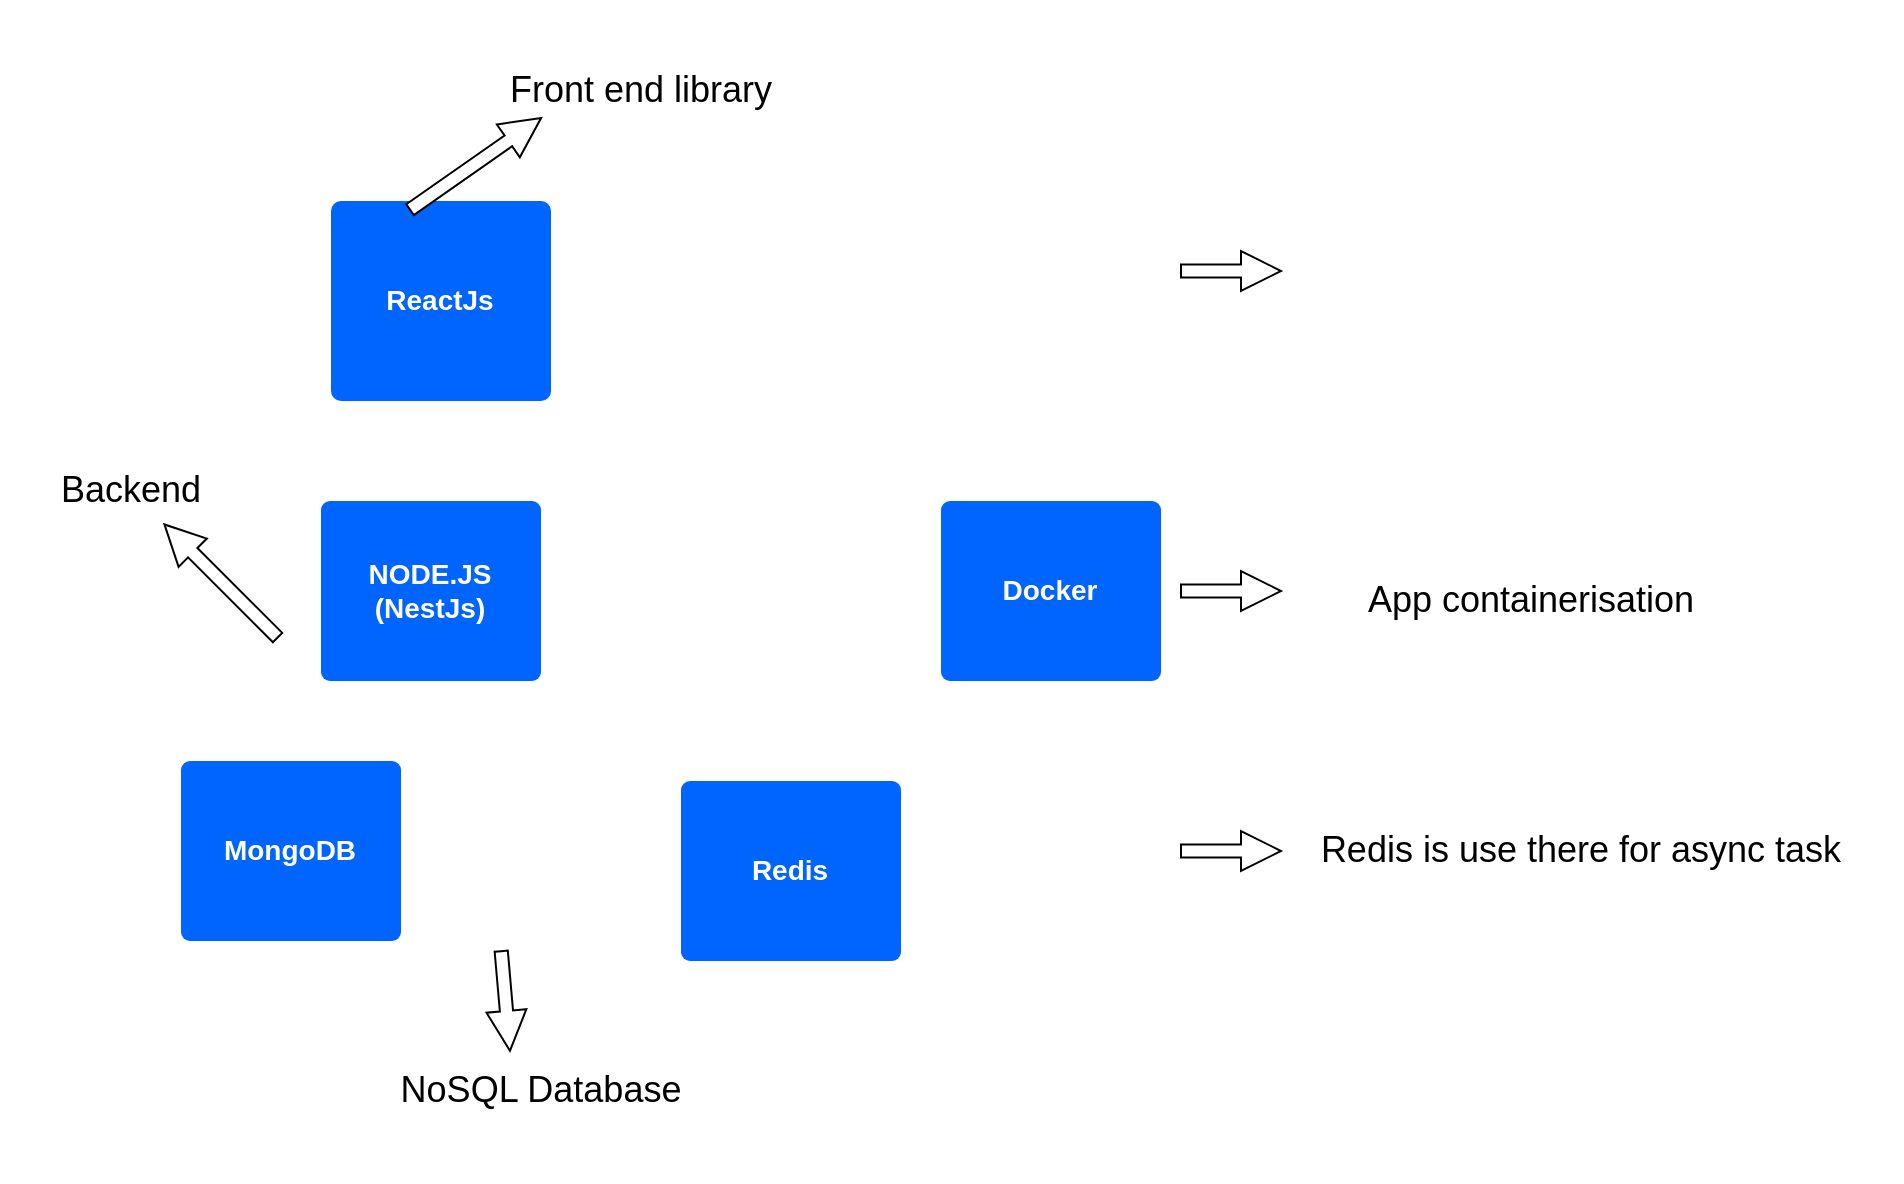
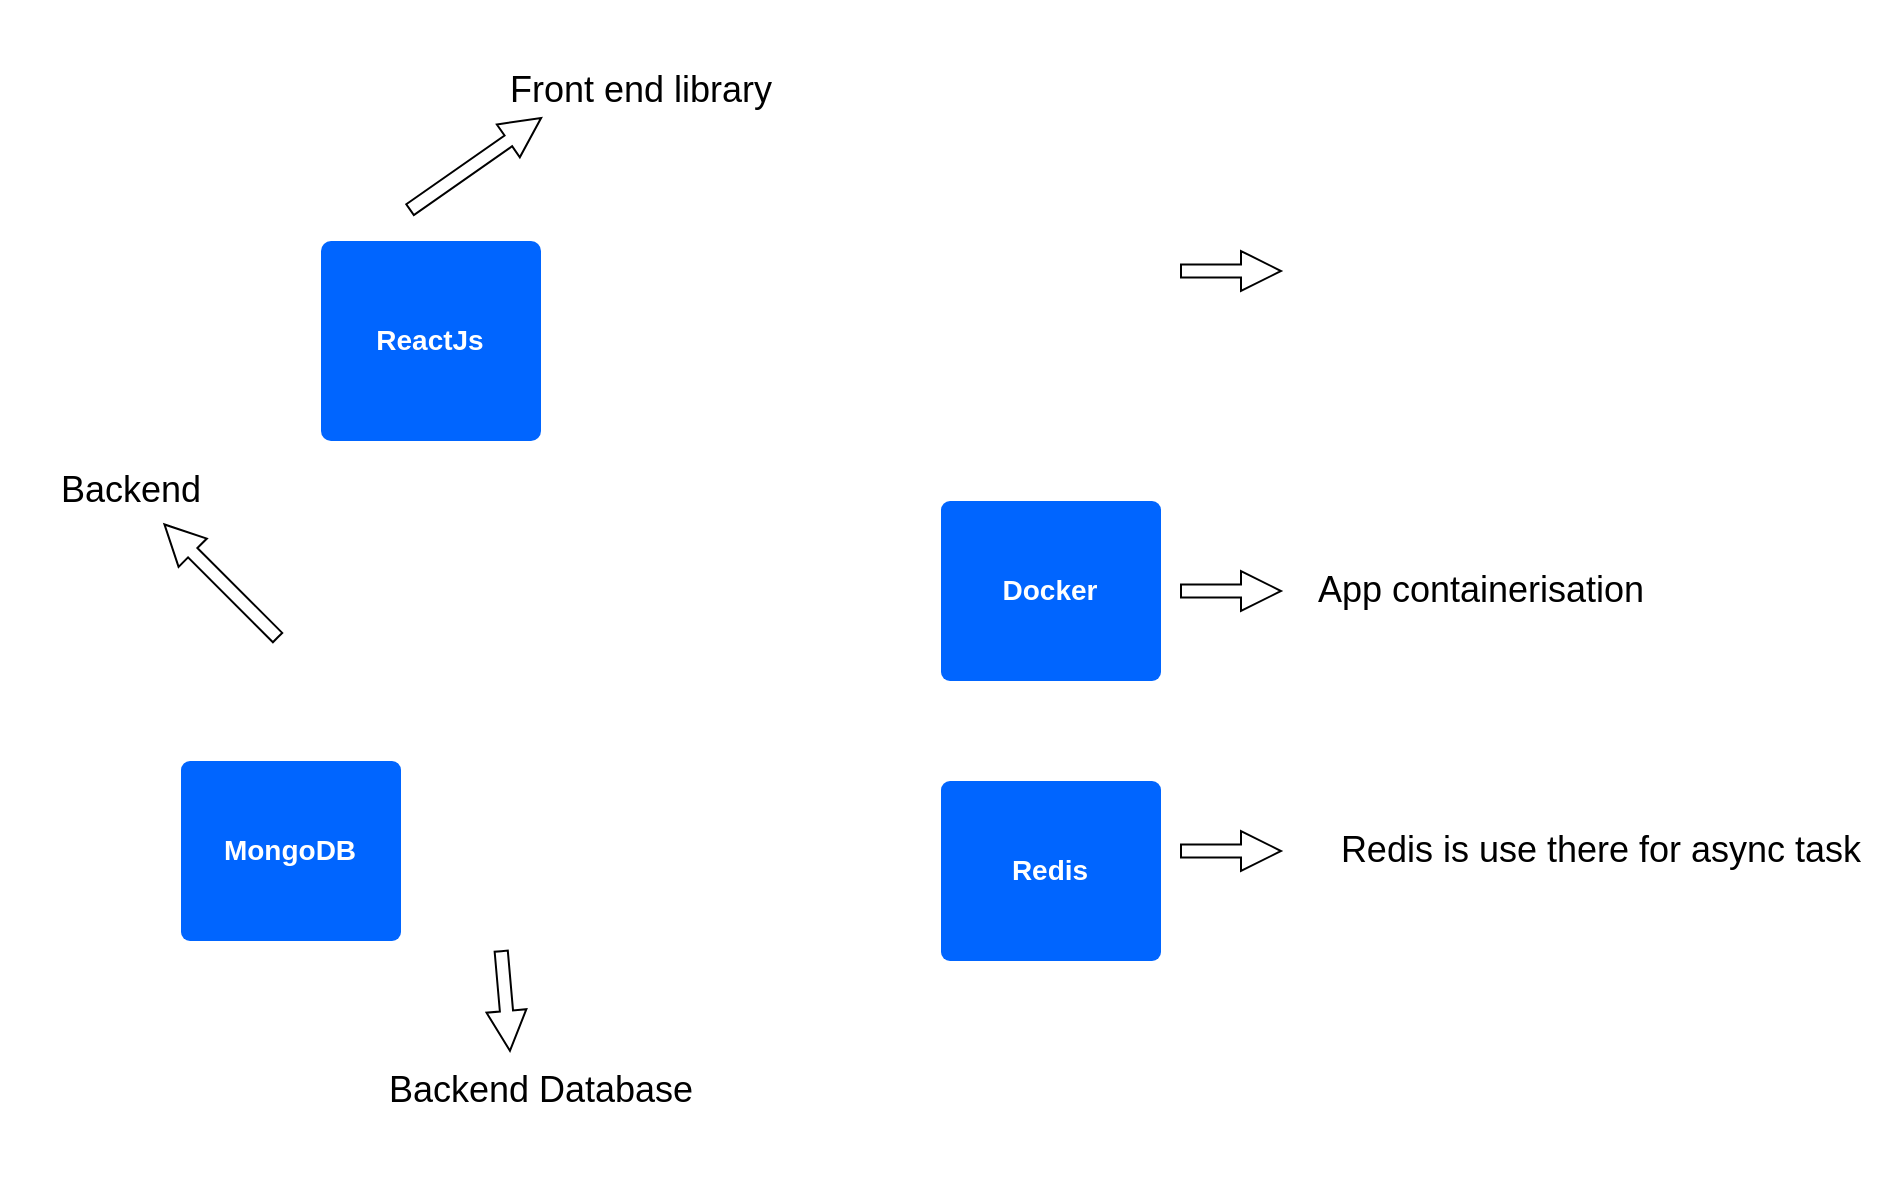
(441, 301) -> (431, 341)
(431, 591) -> none
(1531, 601) -> (1481, 591)
(1581, 851) -> (1601, 851)
(791, 871) -> (1051, 871)
(542, 1091) -> (542, 1091)
